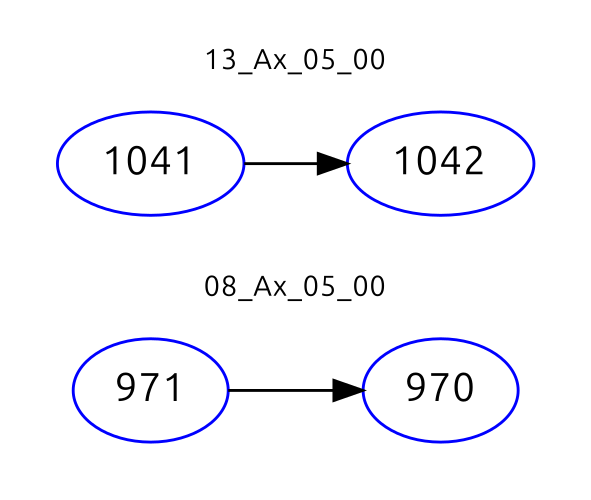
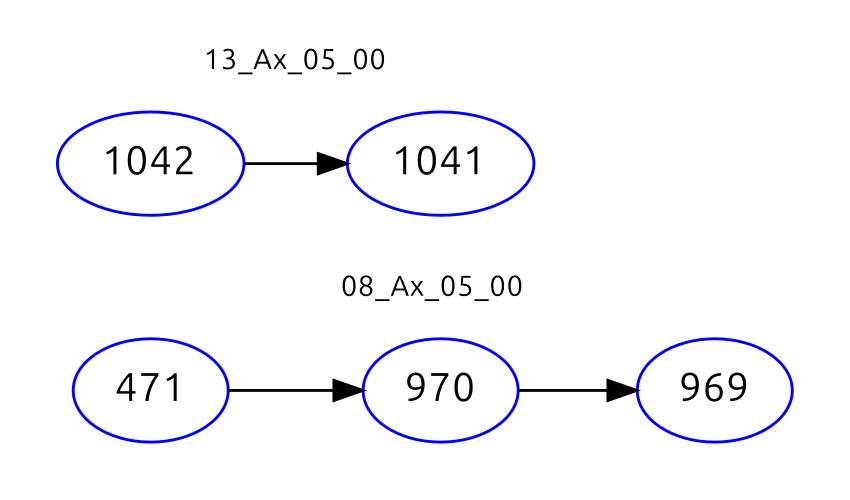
(281, 164) -> (281, 164)
(151, 390) -> (151, 390)
none -> (715, 390)
